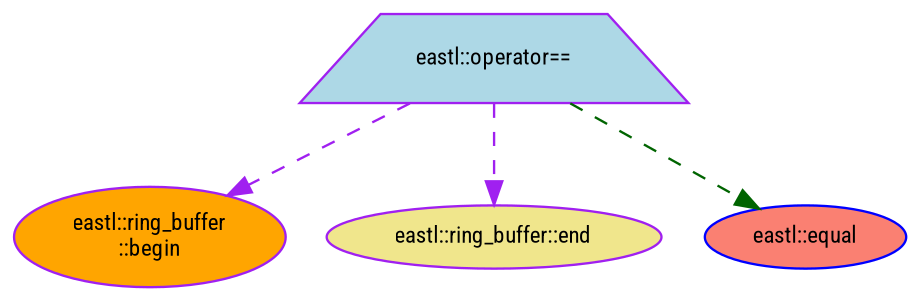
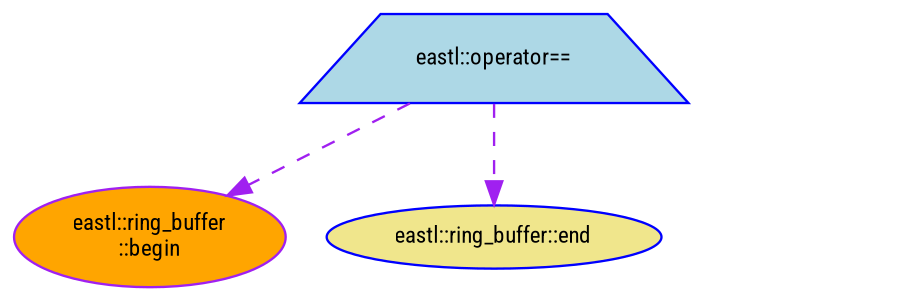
(494, 59) -> (494, 59)
(494, 237) -> (494, 237)
(806, 237) -> none
